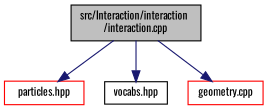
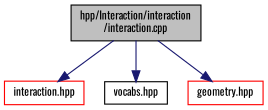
(136, 23) -> (136, 23)
(44, 93) -> (44, 93)
(226, 93) -> (226, 93)
